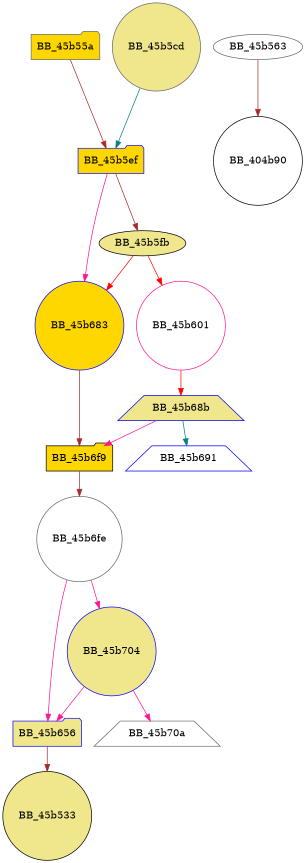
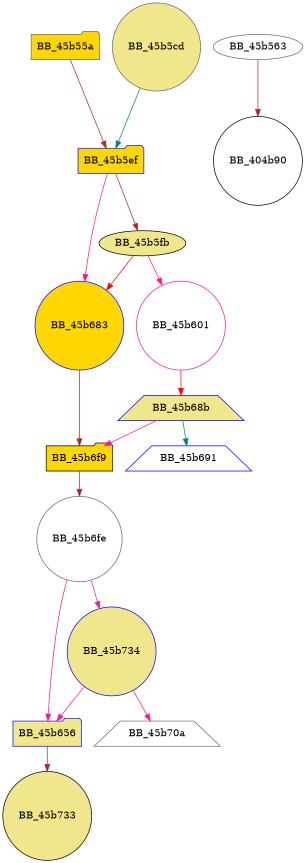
(154, 267) -> (154, 267)
(112, 651) -> (112, 651)
(47, 816) -> (47, 816)
